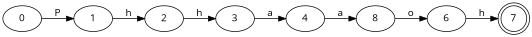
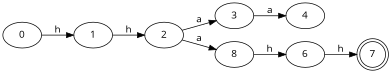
(58, 13) -> (58, 30)
(200, 13) -> (199, 20)
(411, 13) -> (270, 49)
(337, 19) -> (196, 44)
